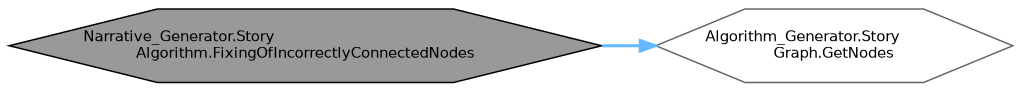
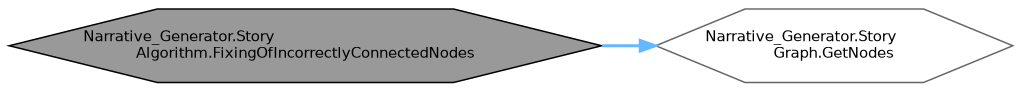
(834, 46) -> (834, 46)
